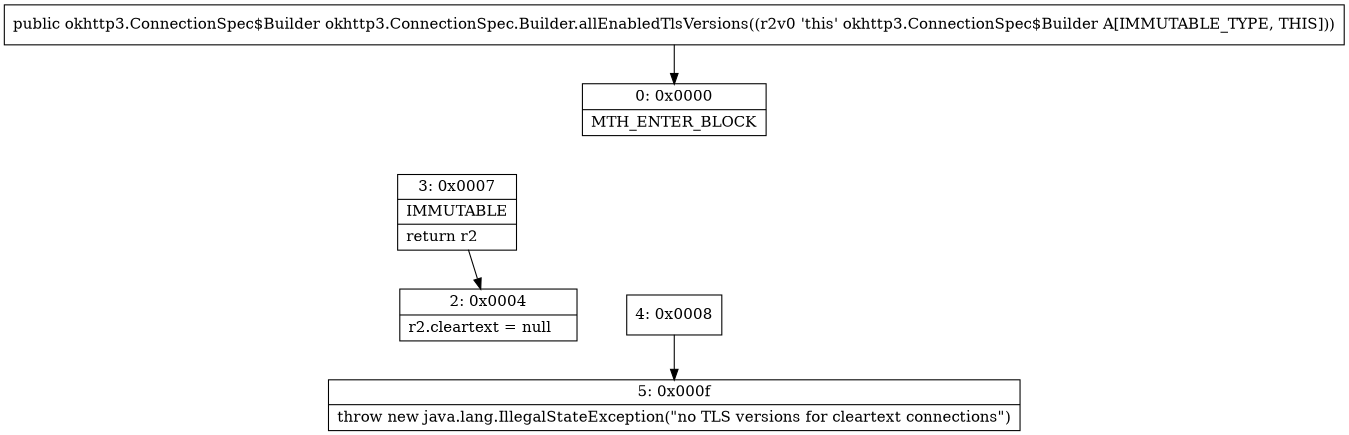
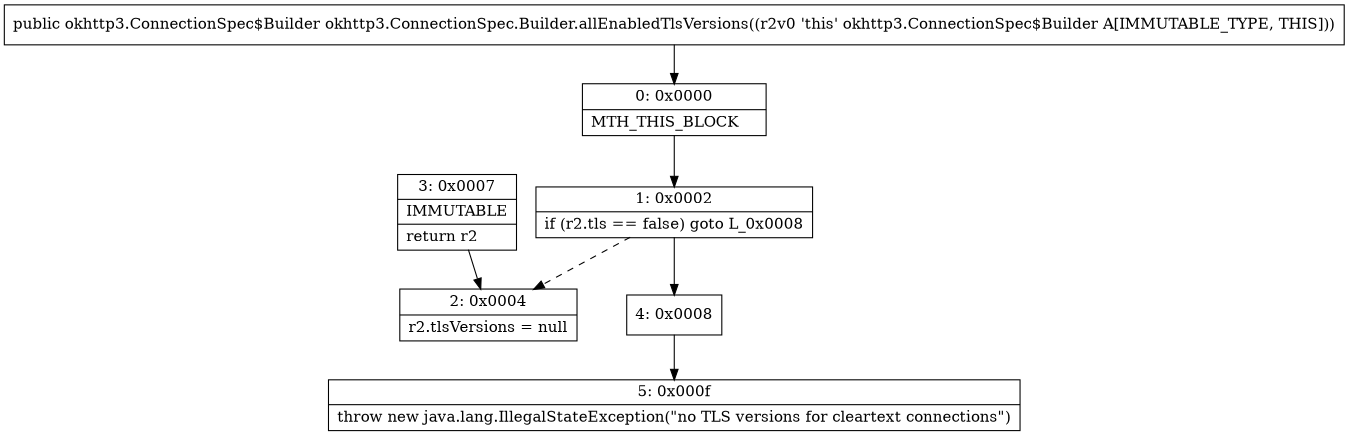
(674, 122) -> (665, 122)
none -> (674, 212)
(480, 327) -> (488, 327)
